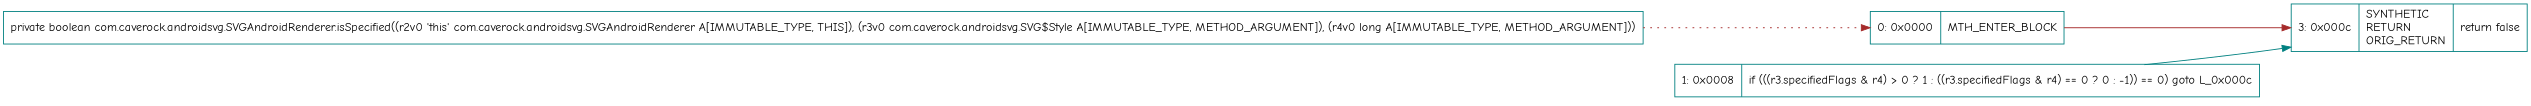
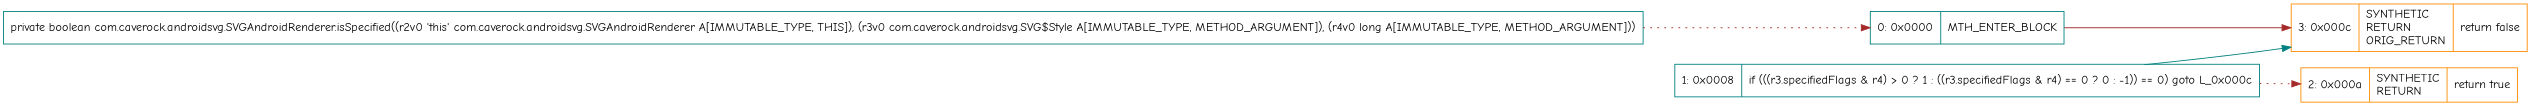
(2409, 28) -> (2409, 28)
none -> (2409, 85)
